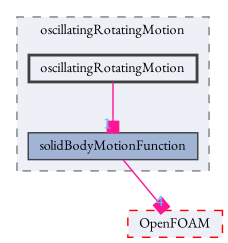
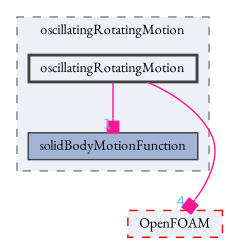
(140, 180) -> (198, 116)
